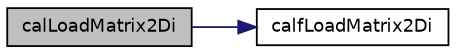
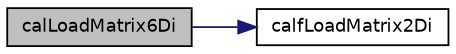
(99, 27) -> (99, 27)
